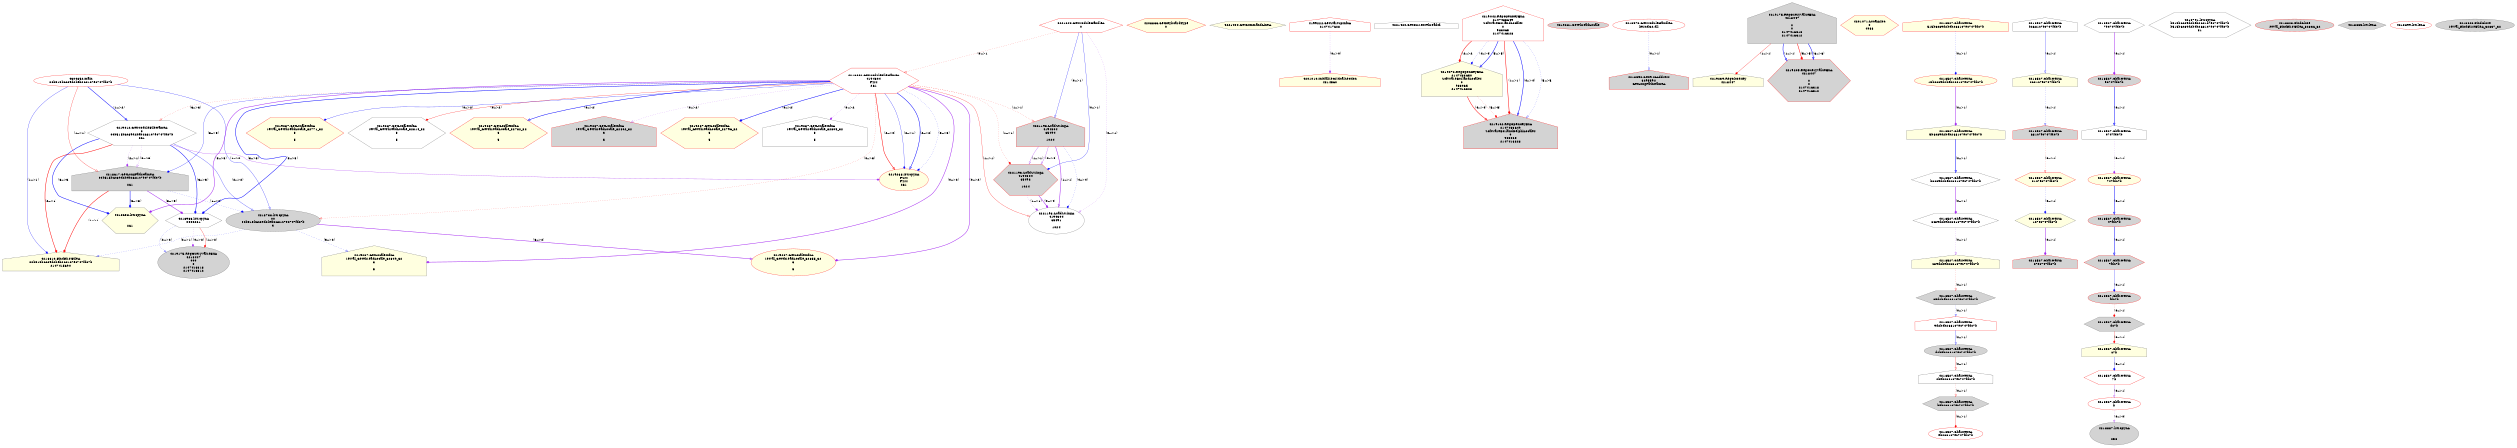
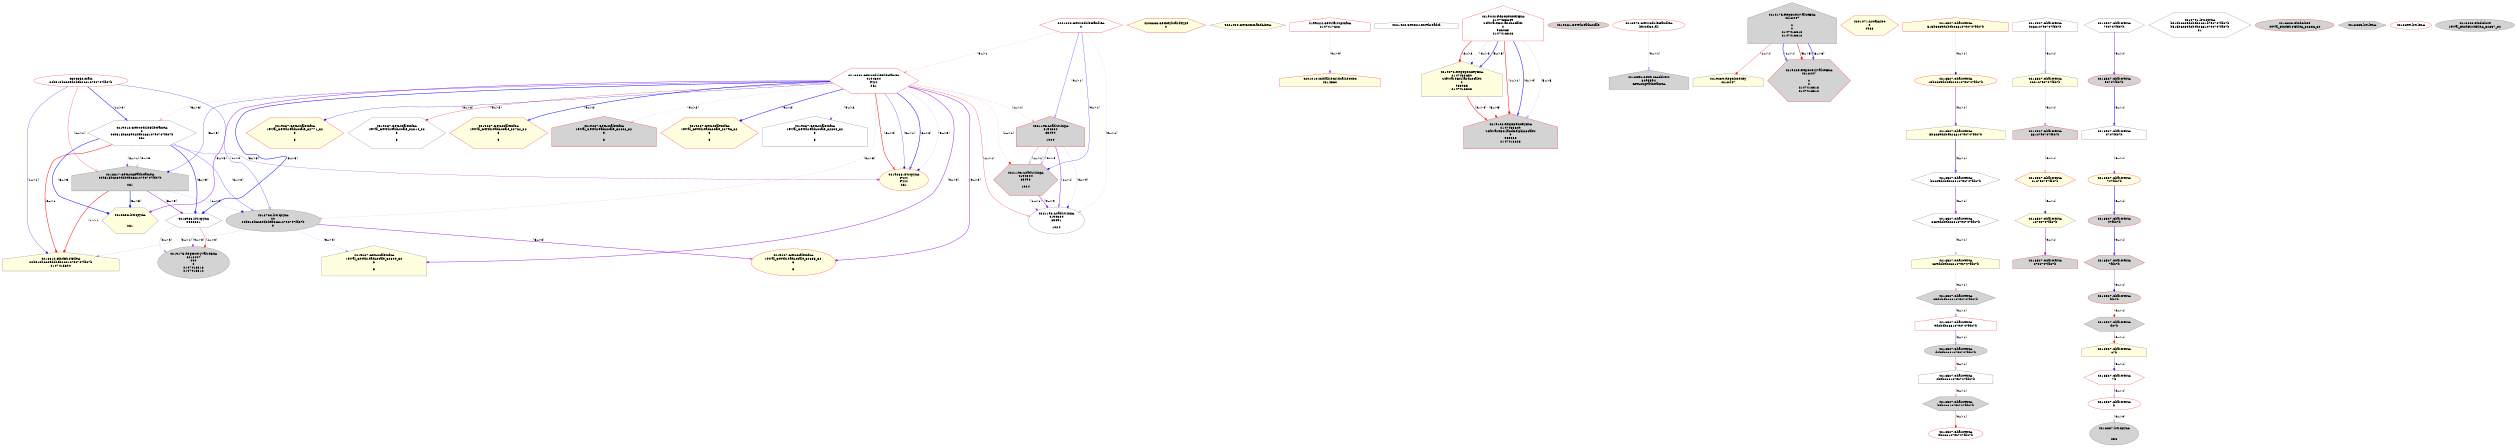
(1649, 81) -> (1649, 81)
